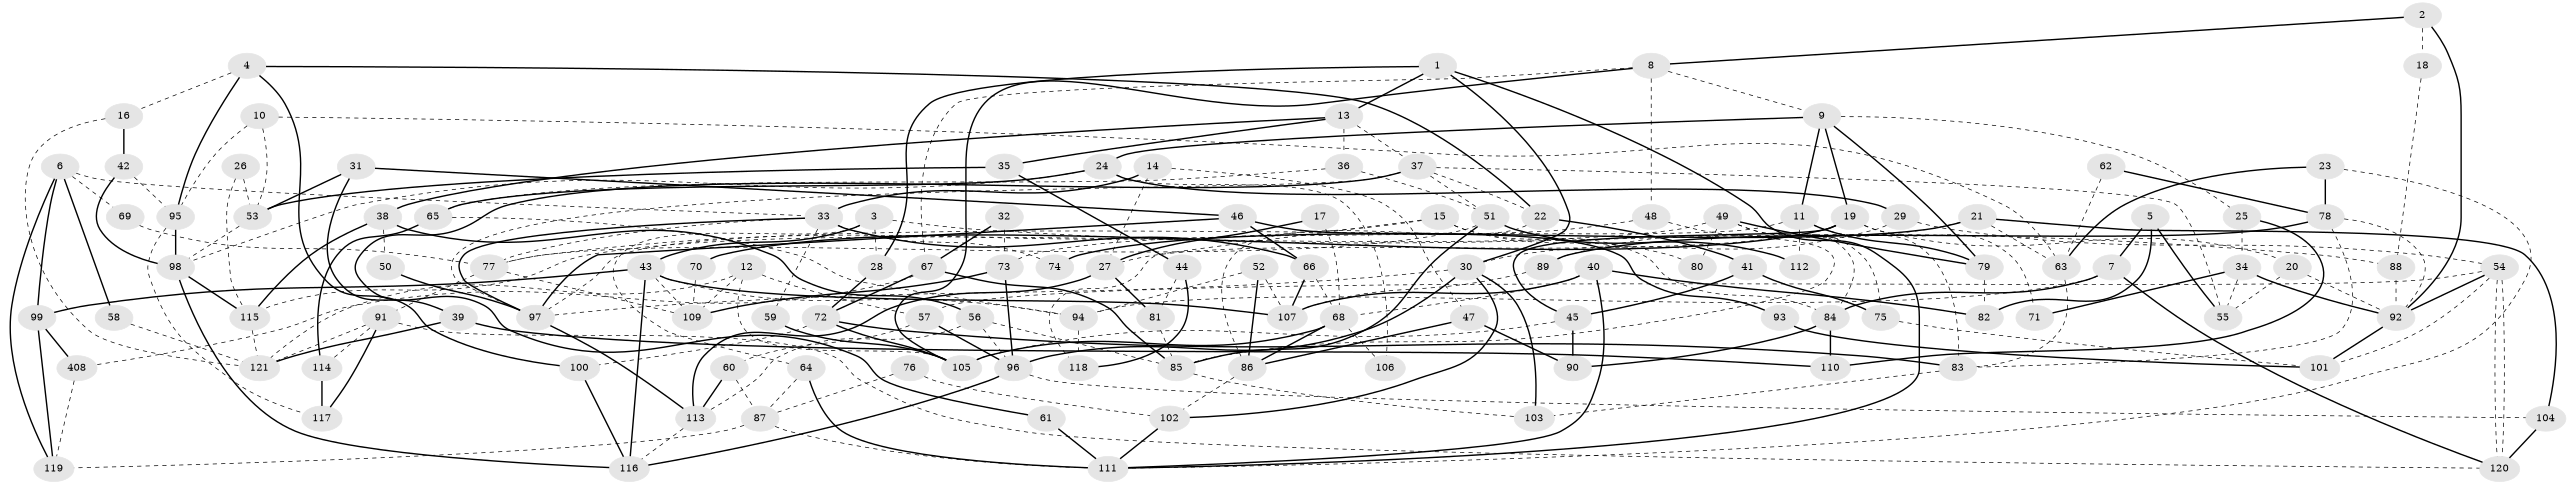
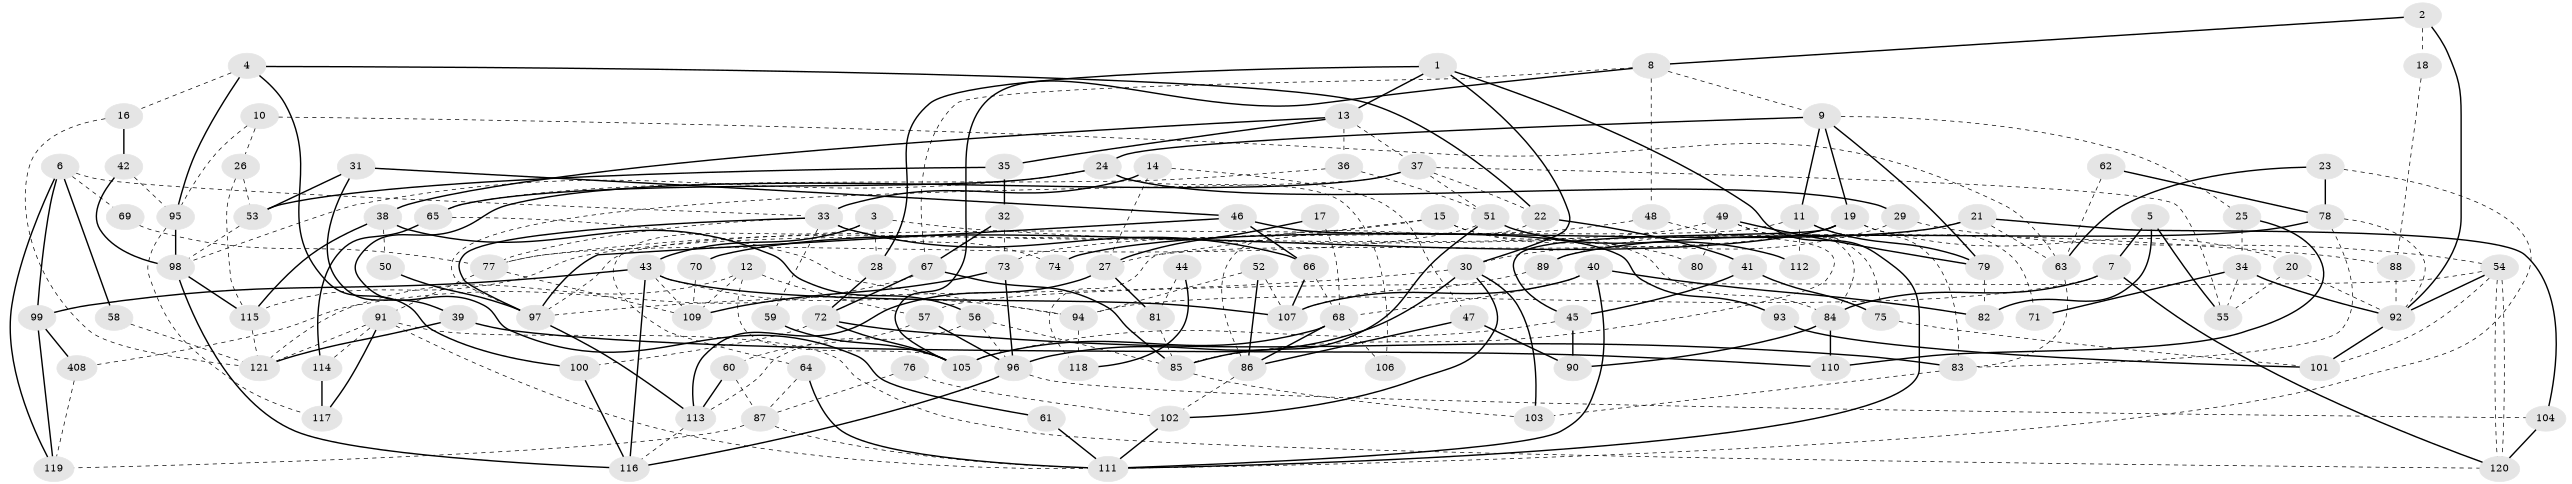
(267, 167) -> (250, 141)
(1093, 217) -> (1004, 197)
none -> (732, 444)
